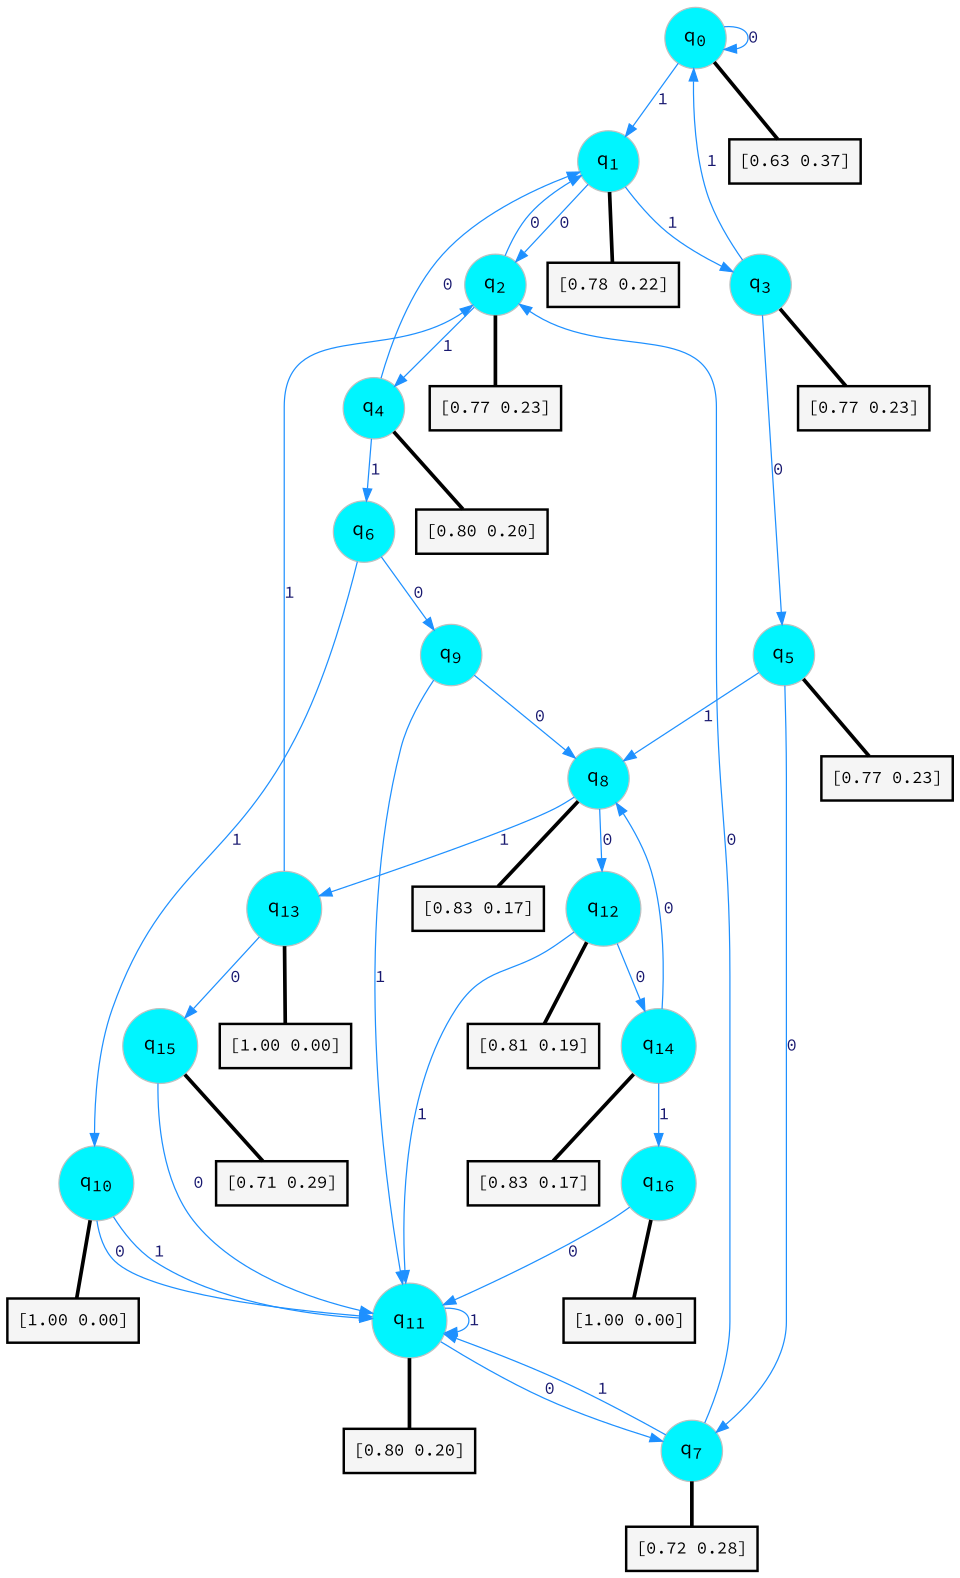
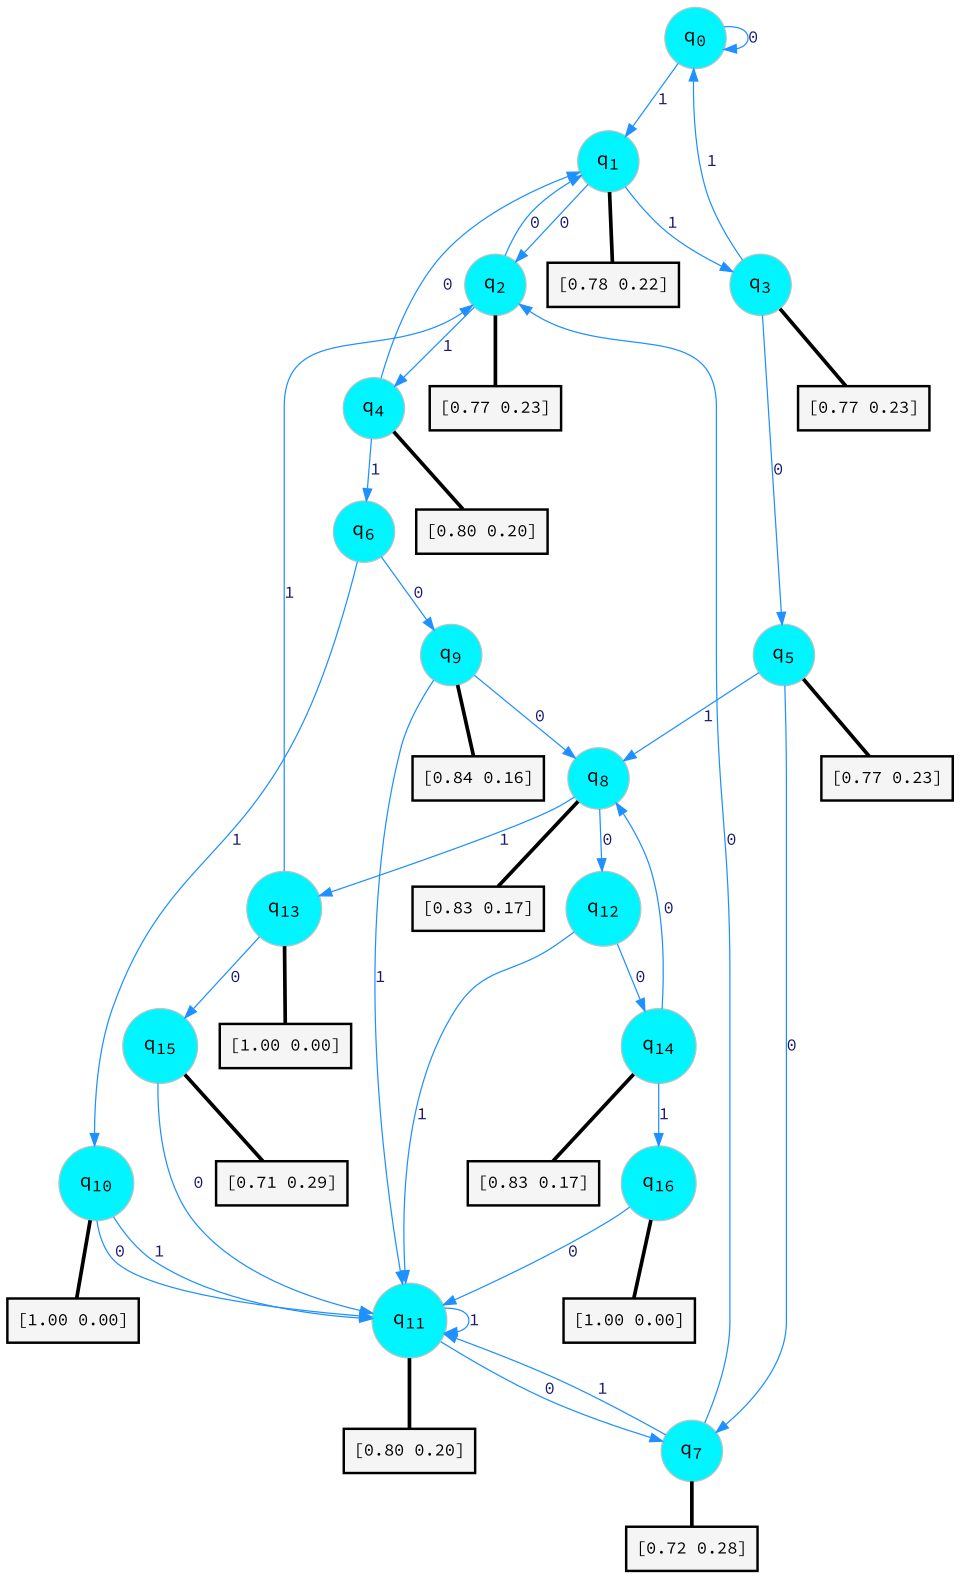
(795, 161) -> none
none -> (478, 778)
(533, 1046) -> none
